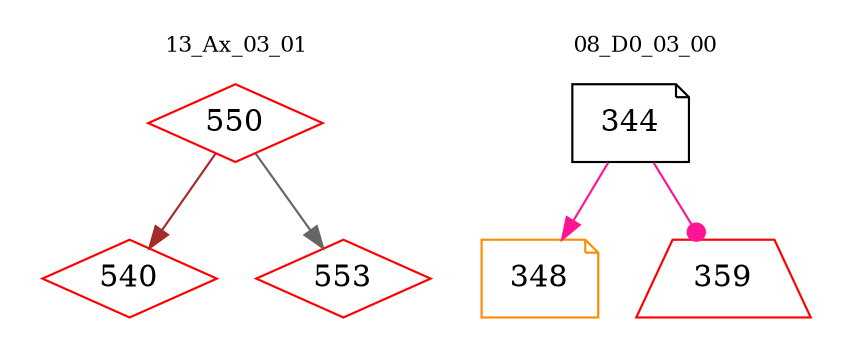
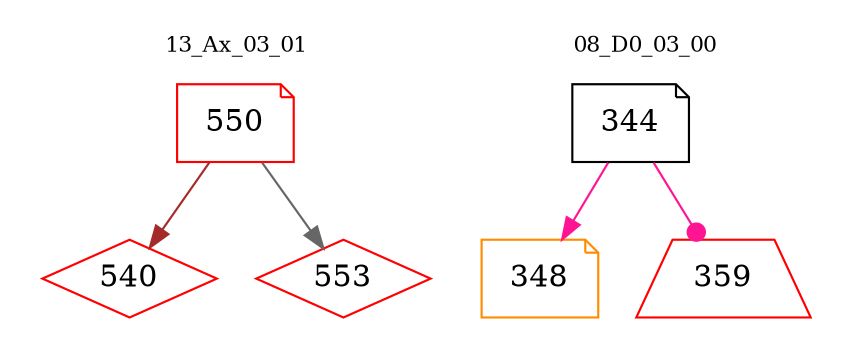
(235, 123) -> (235, 123)
